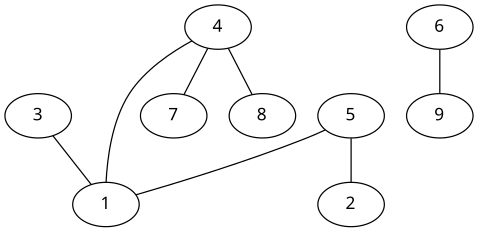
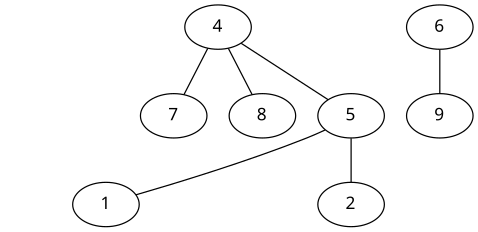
(127, 98) -> (285, 72)
(38, 116) -> none
